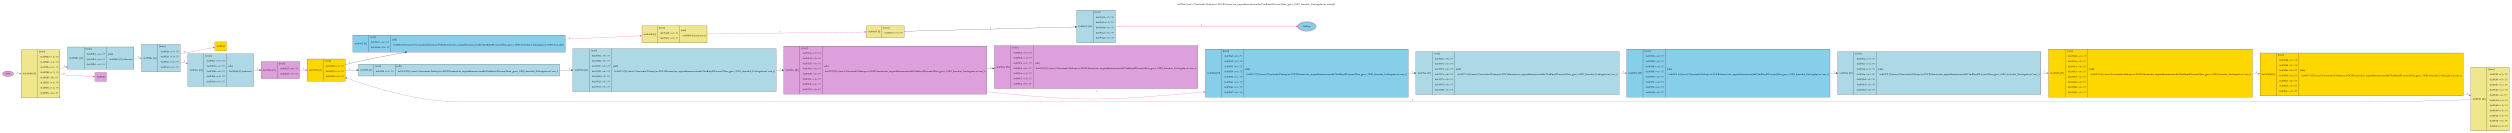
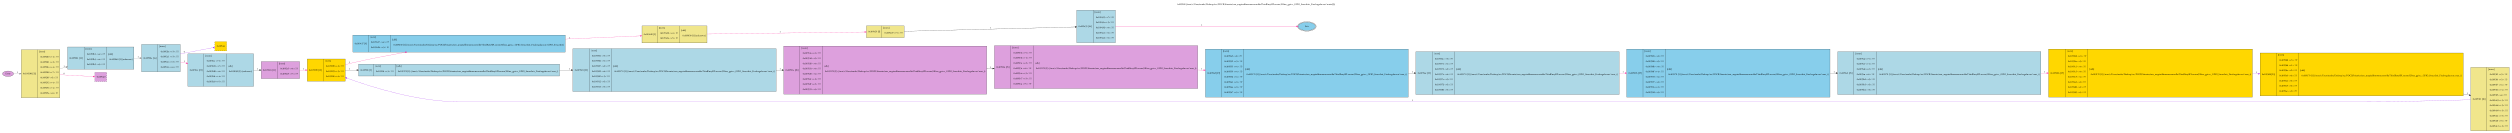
(1307, 26) -> (1307, 26)
(375, 58) -> (375, 58)
(2466, 95) -> (2466, 95)
(1095, 99) -> (1201, 70)
